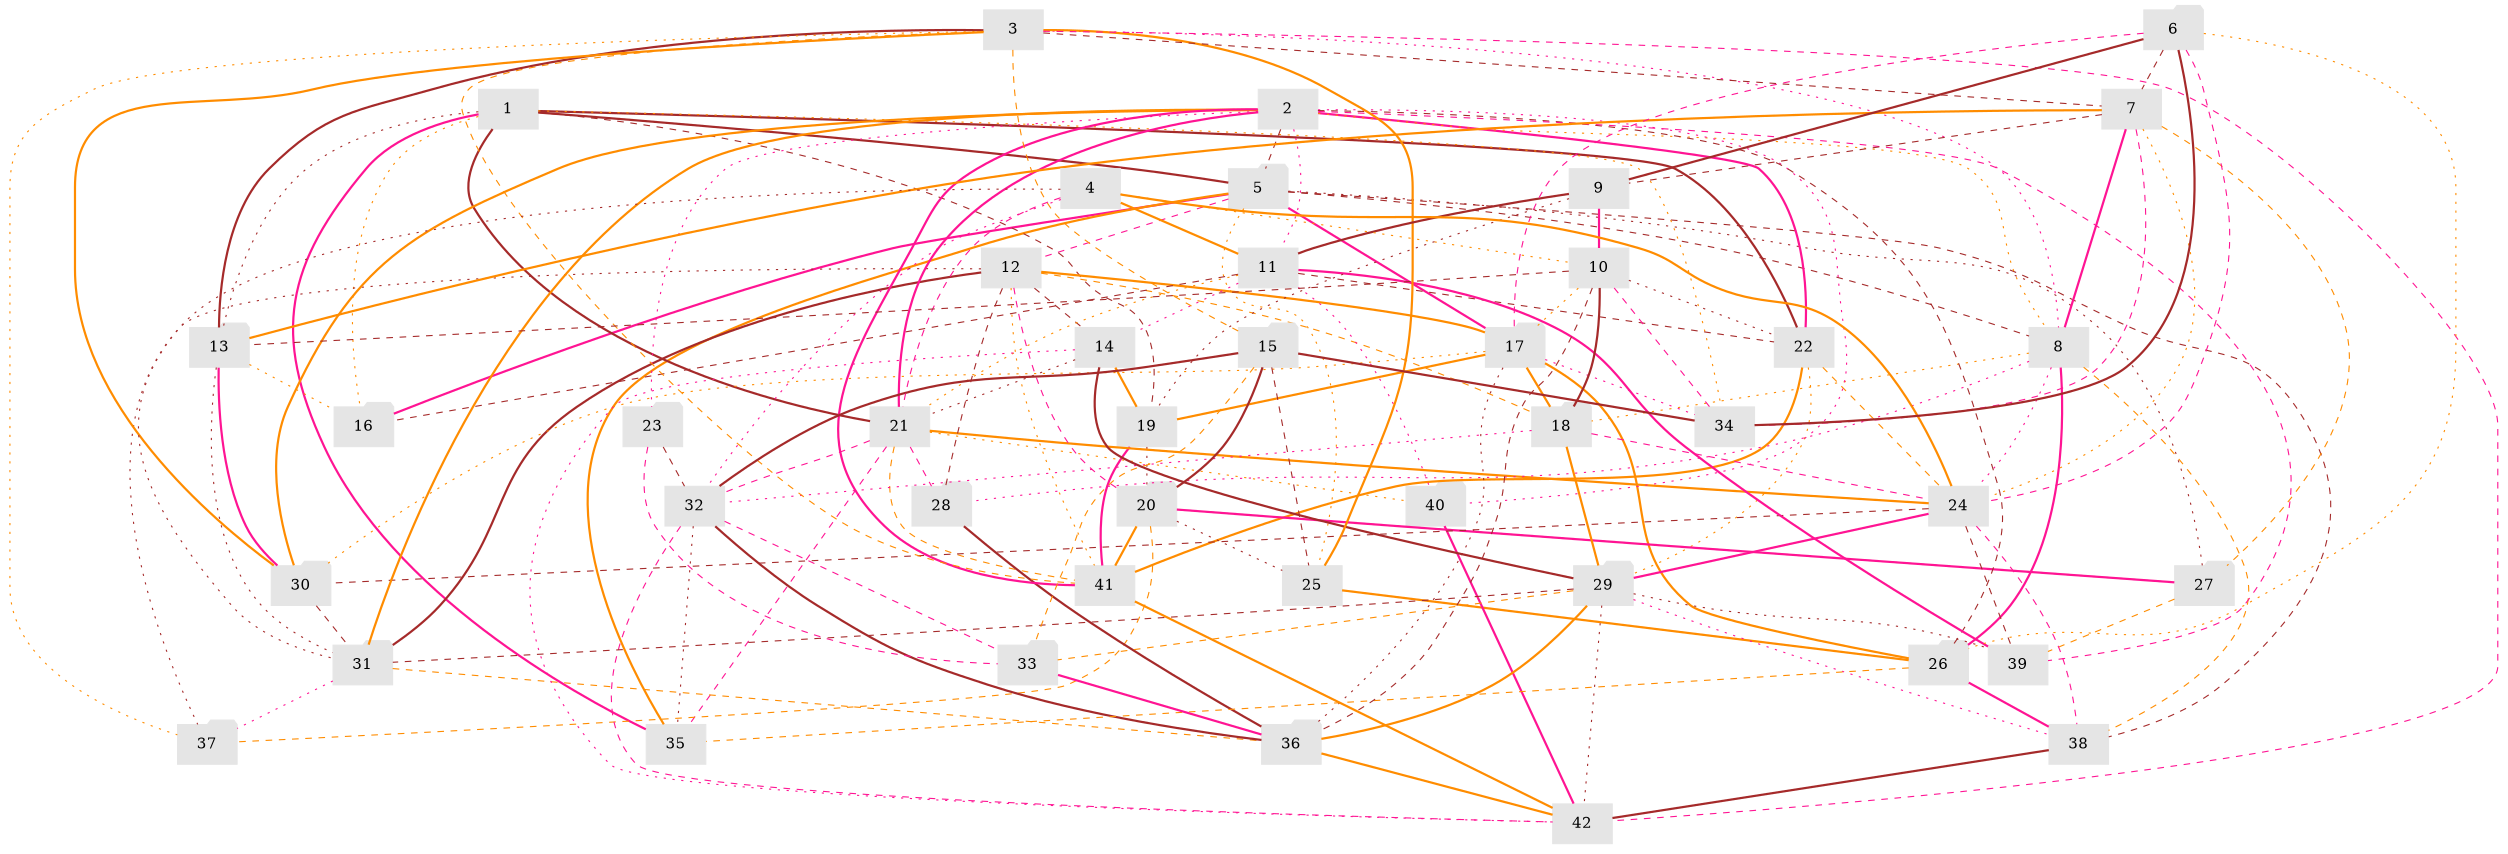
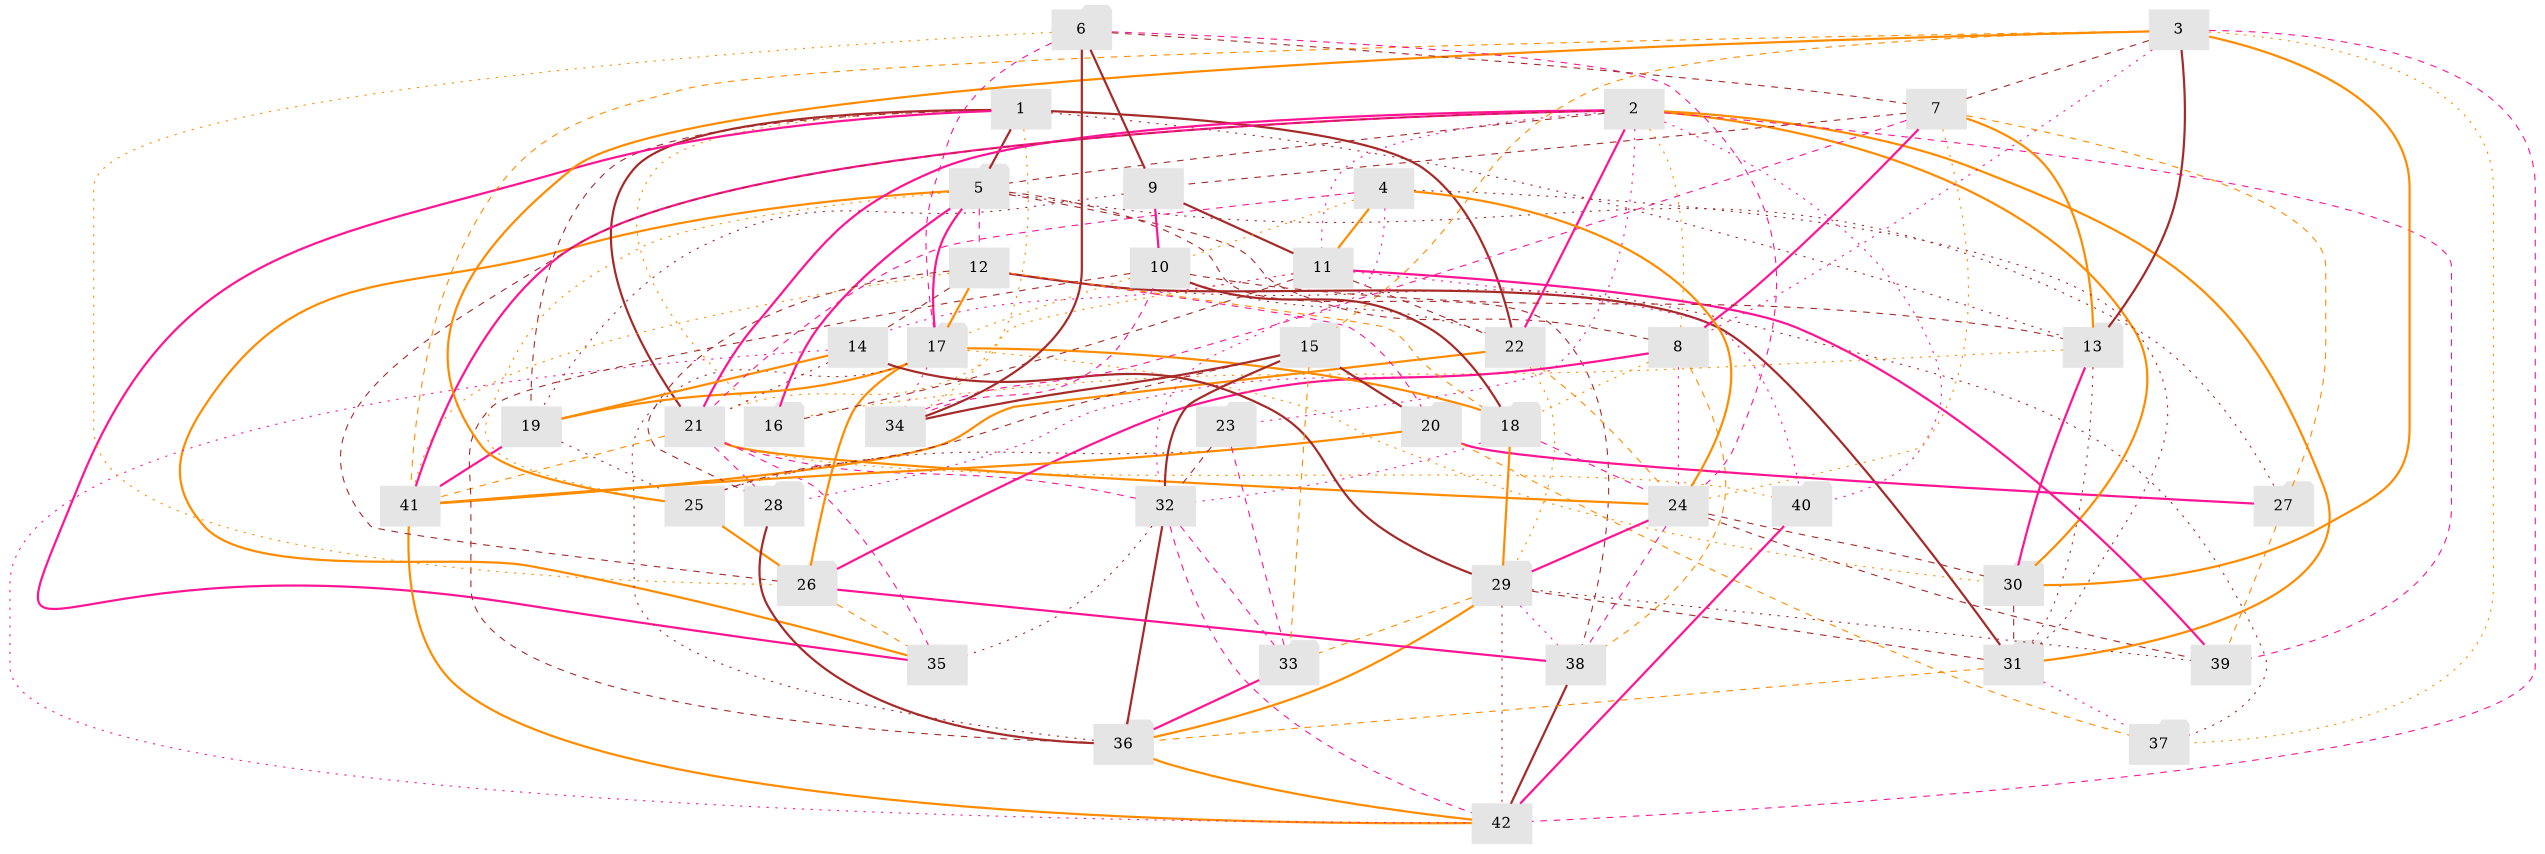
(1147, 475) -> (613, 466)
